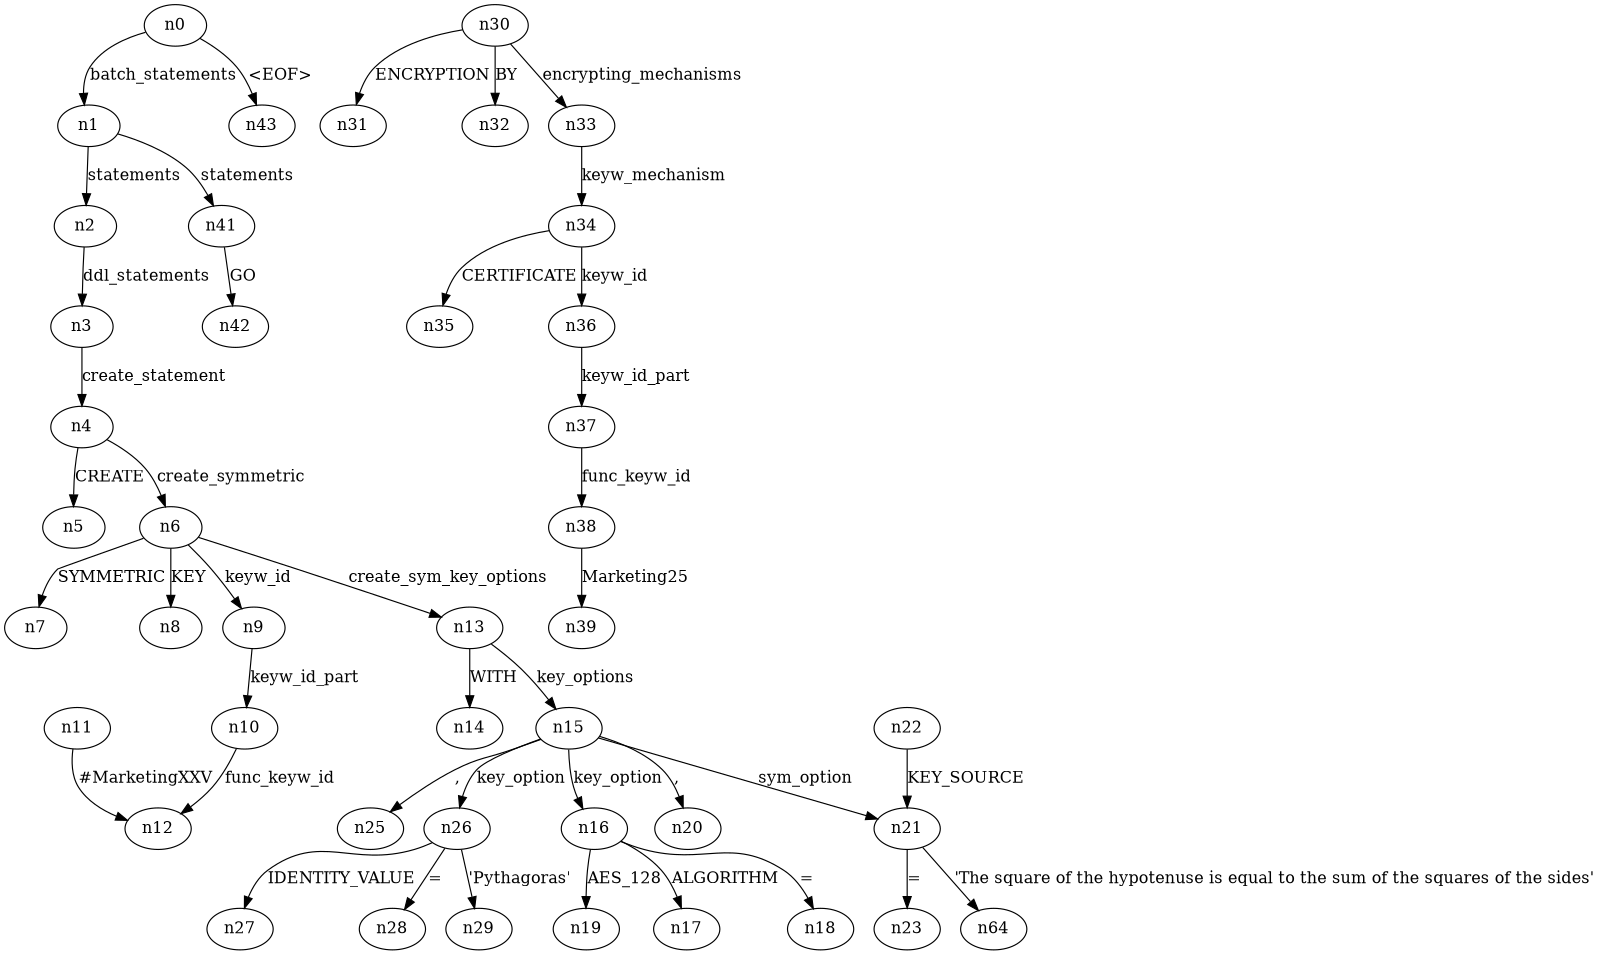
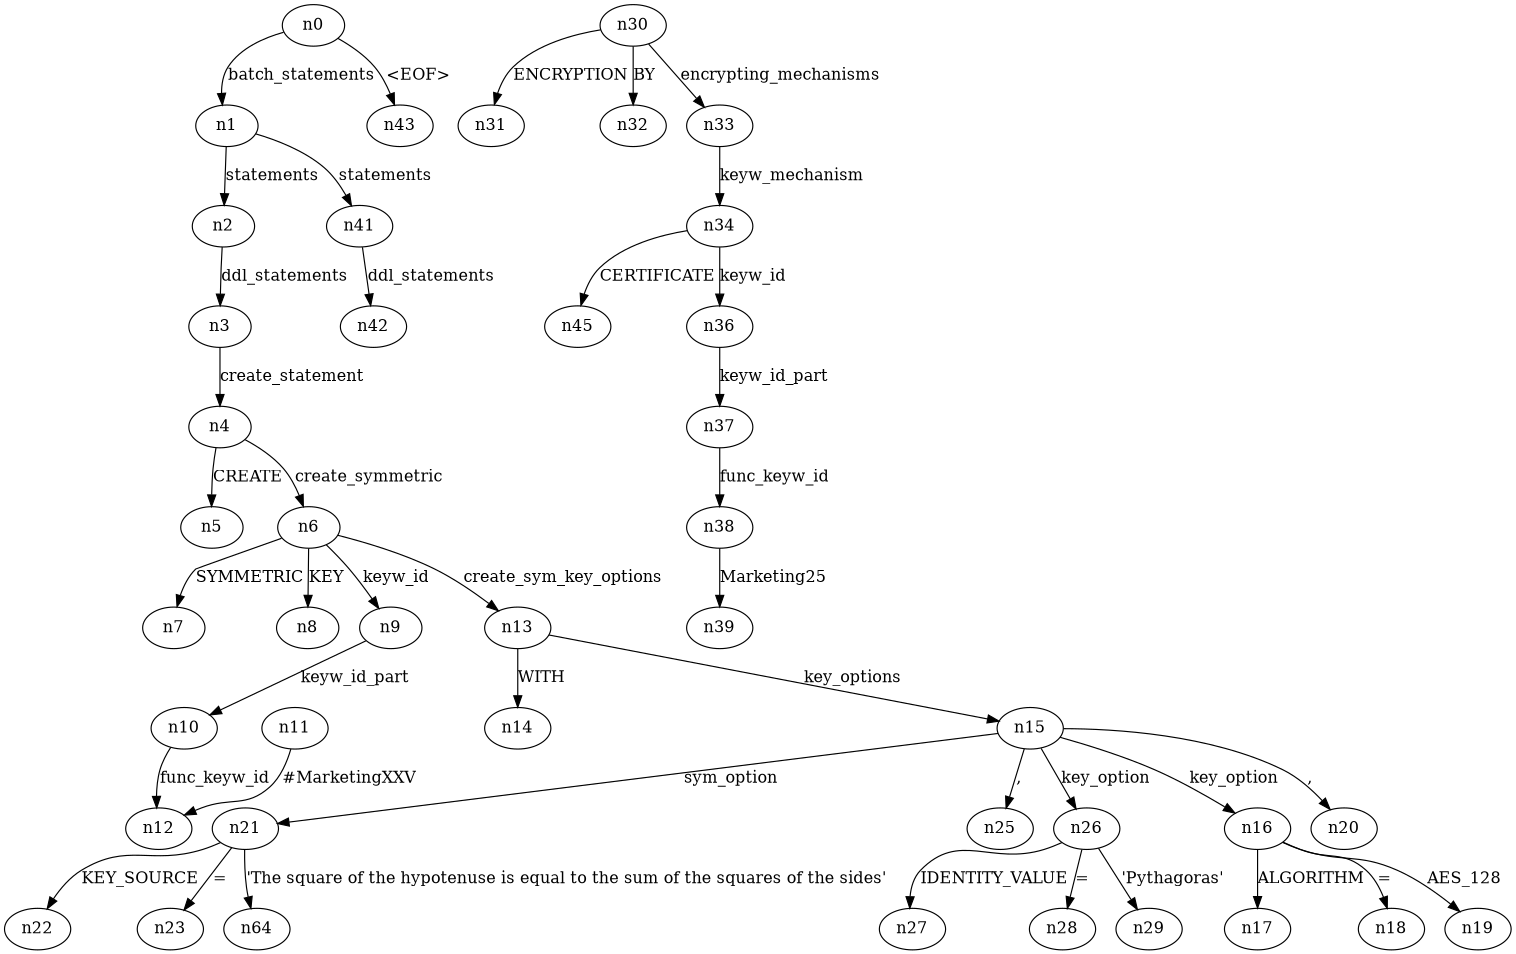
(243, 276) -> (431, 276)
(440, 327) -> (578, 327)
(907, 773) -> (130, 855)
